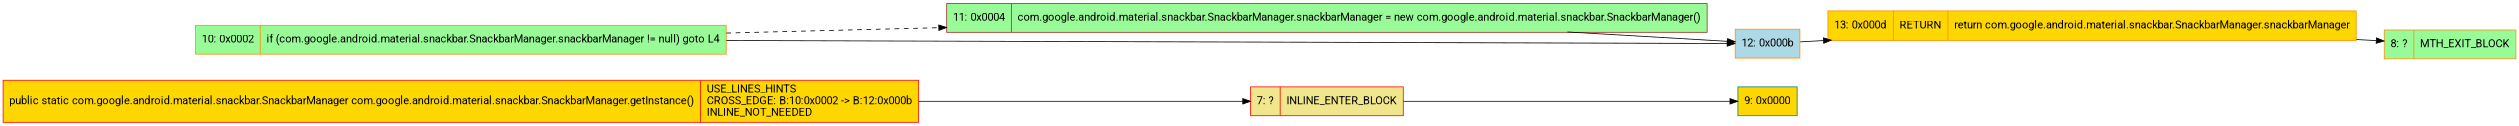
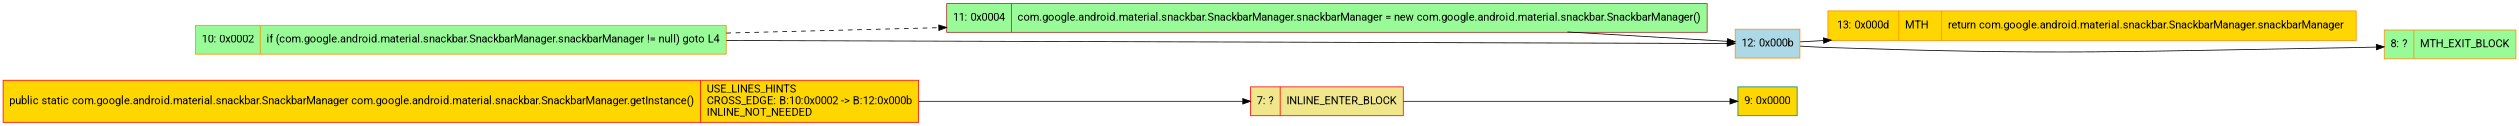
(1921, 25) -> (1917, 25)
(2366, 40) -> (2088, 52)
